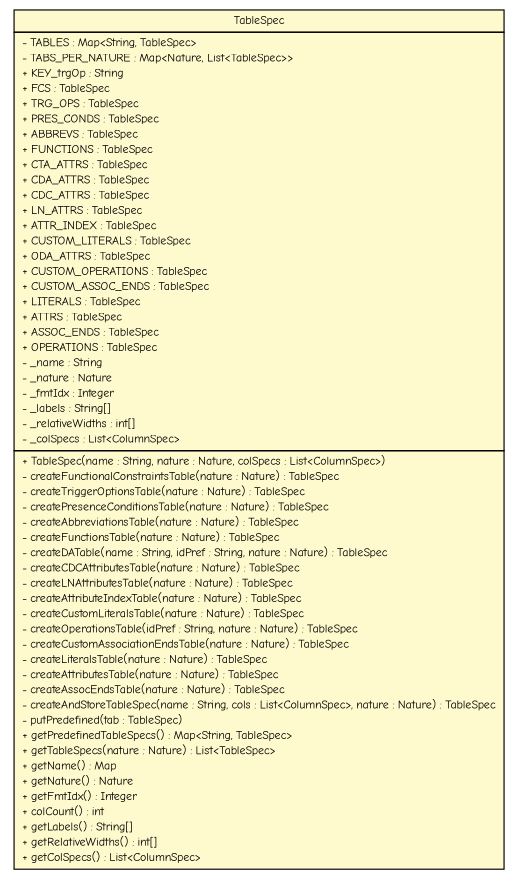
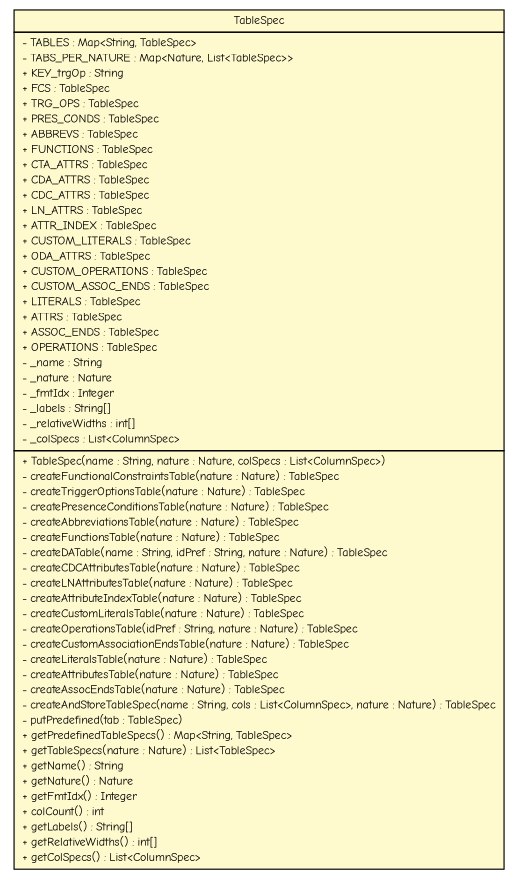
(70, 766) -> (73, 766)
